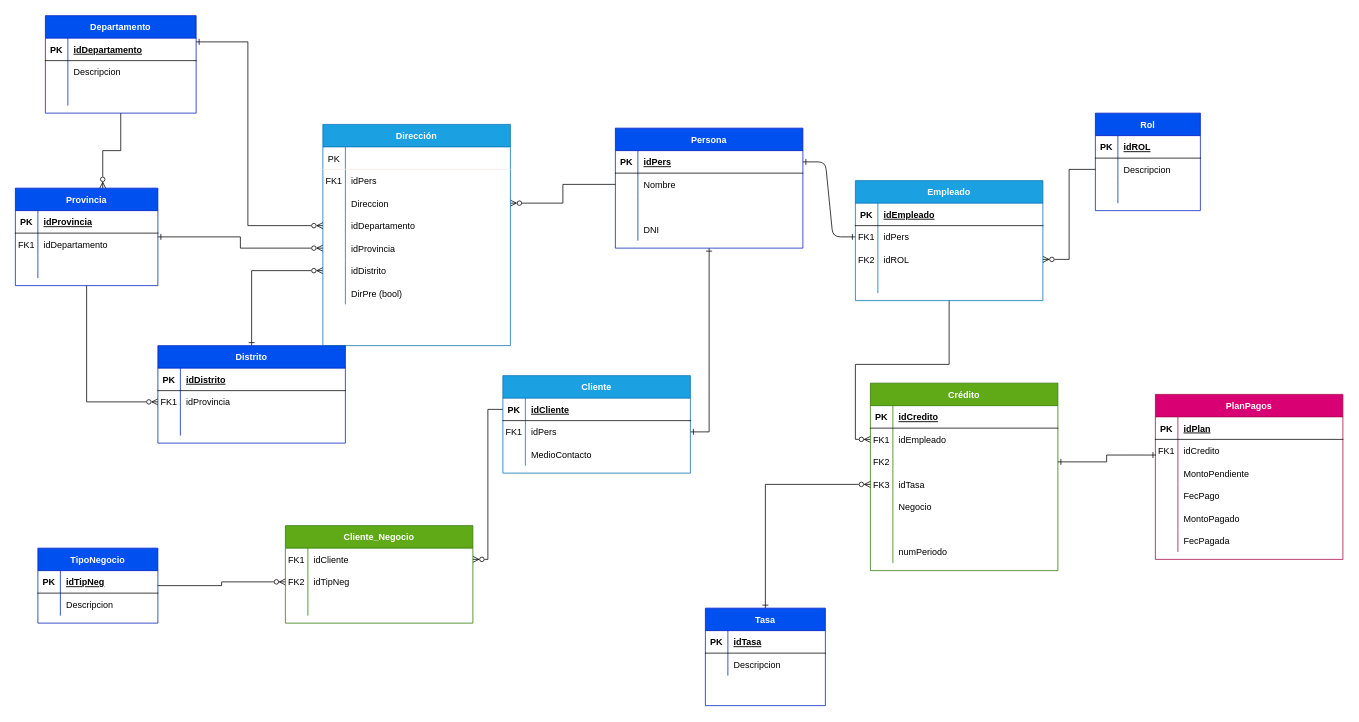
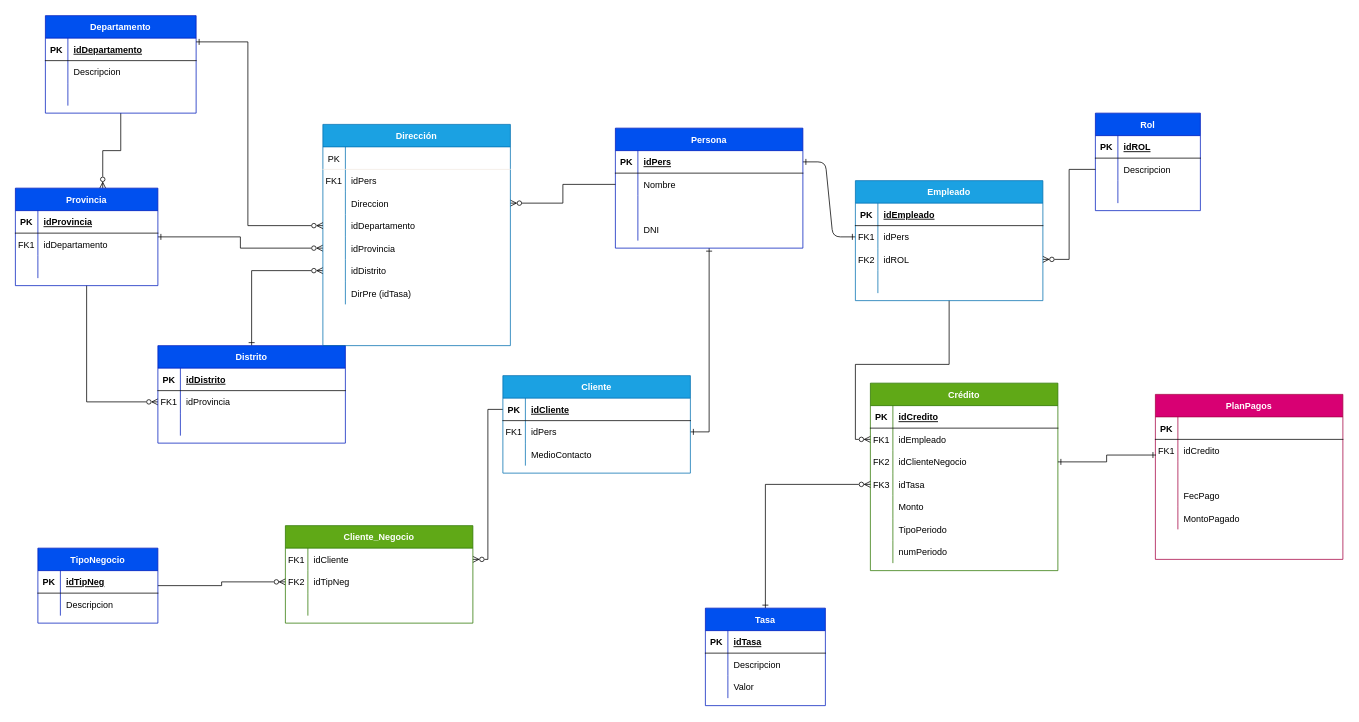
(380, 293) -> (385, 293)
(1260, 428) -> none
none -> (975, 462)
(1260, 473) -> none
(915, 507) -> (911, 507)
none -> (975, 529)
(1260, 540) -> none
none -> (777, 687)
